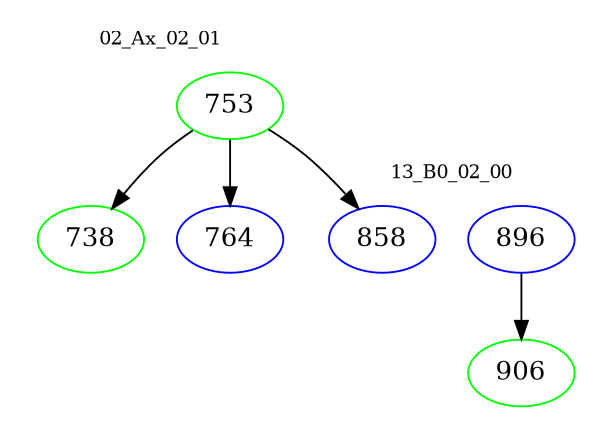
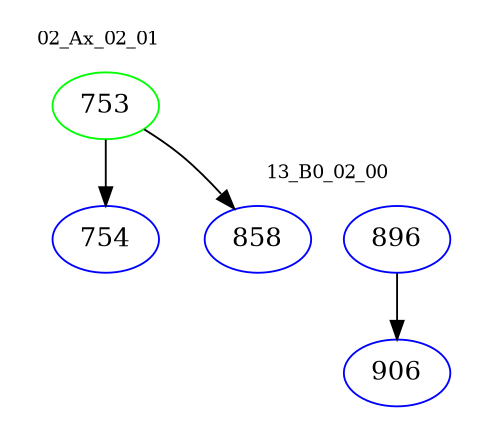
(91, 239) -> none
(230, 239) -> (106, 239)
(521, 373) -> (397, 373)
